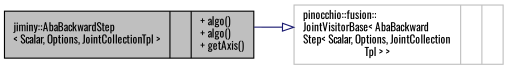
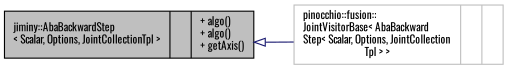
(268, 27) -> (279, 42)
